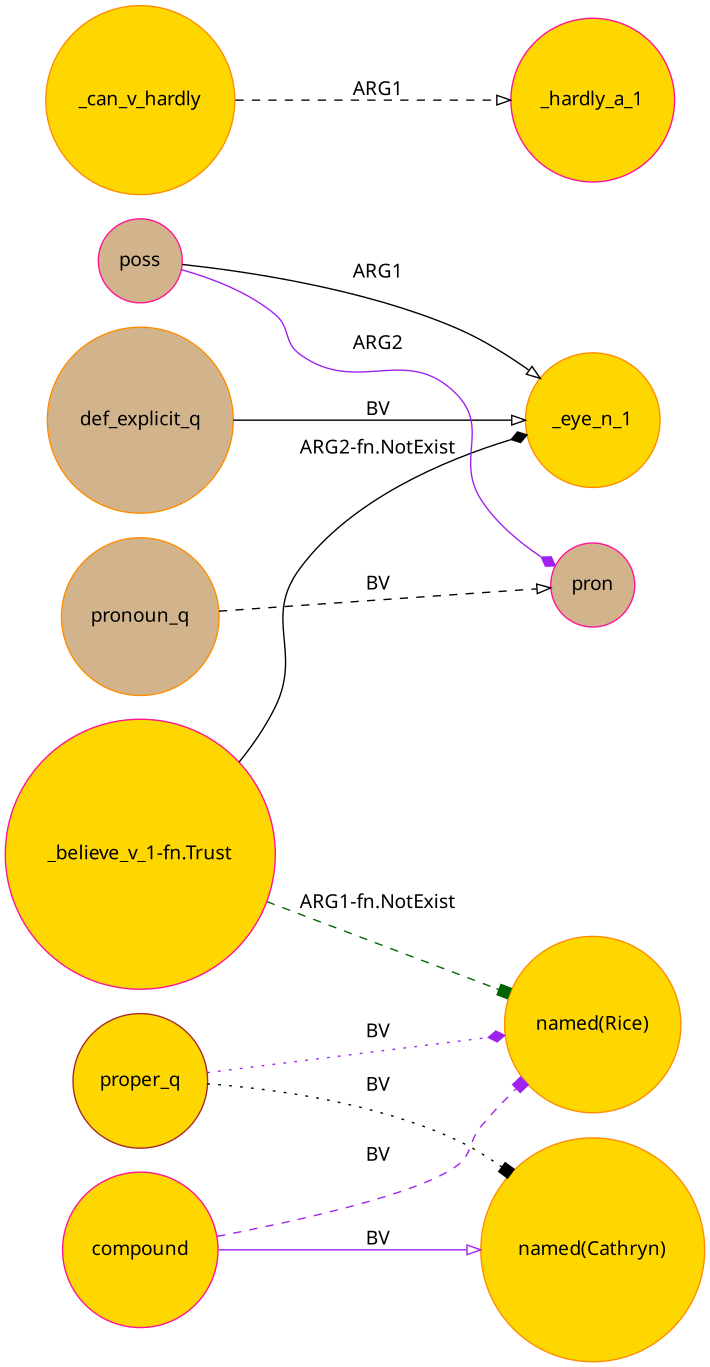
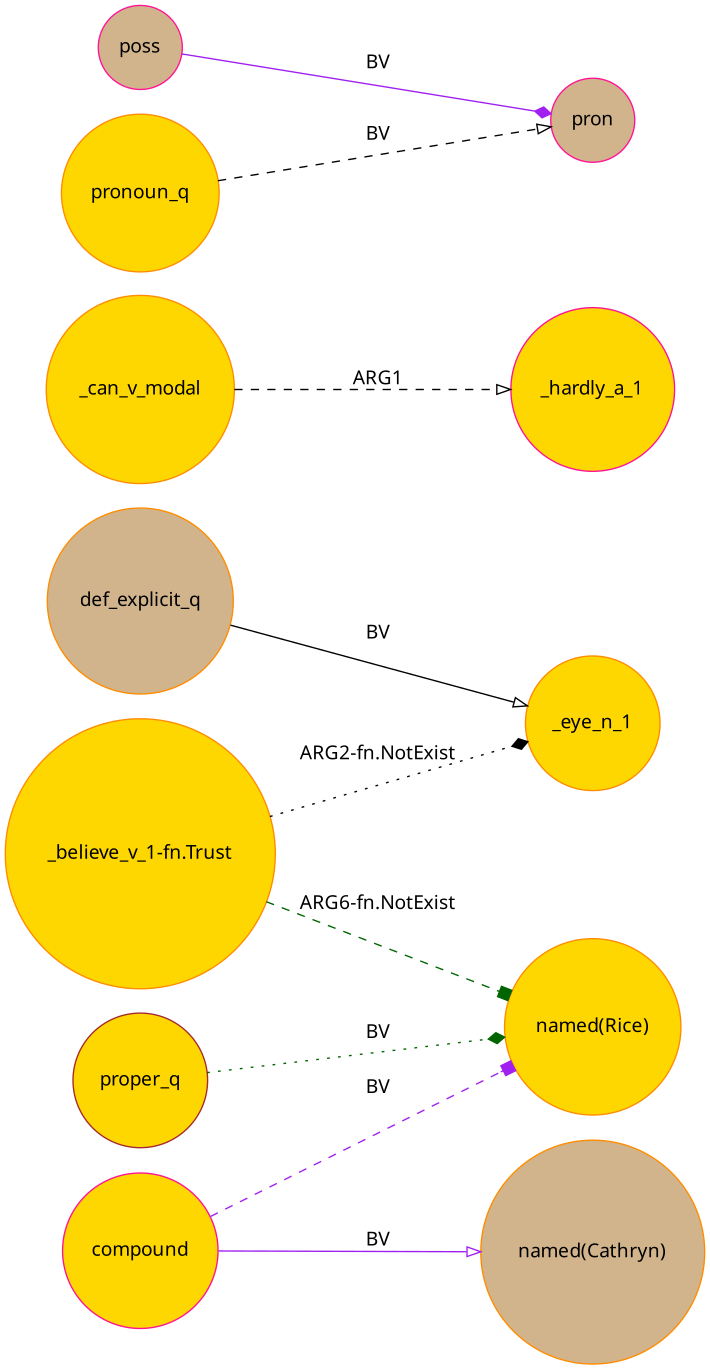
(140, 100) -> (140, 389)
(362, 297) -> none
(378, 344) -> (378, 63)
(313, 553) -> (391, 781)
(140, 617) -> (140, 193)
(140, 854) -> (140, 854)
(378, 903) -> (378, 904)
(347, 1055) -> (347, 1056)
(359, 1107) -> none
(593, 1250) -> (593, 1252)
